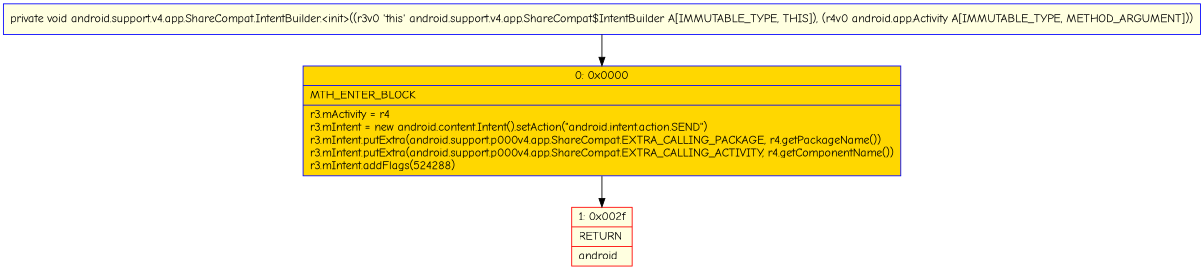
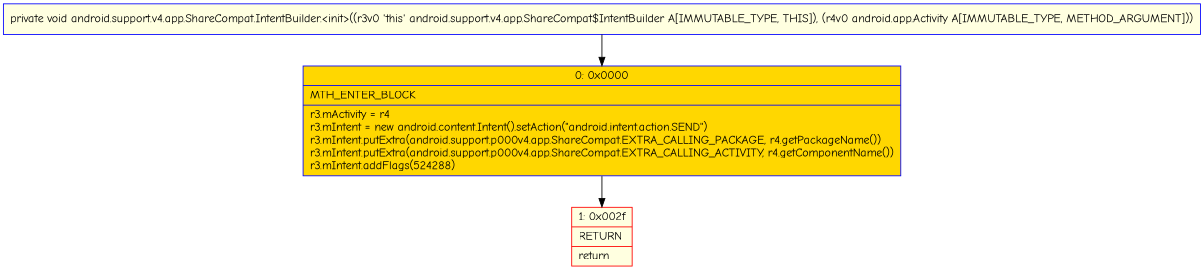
(598, 256) -> (594, 256)
